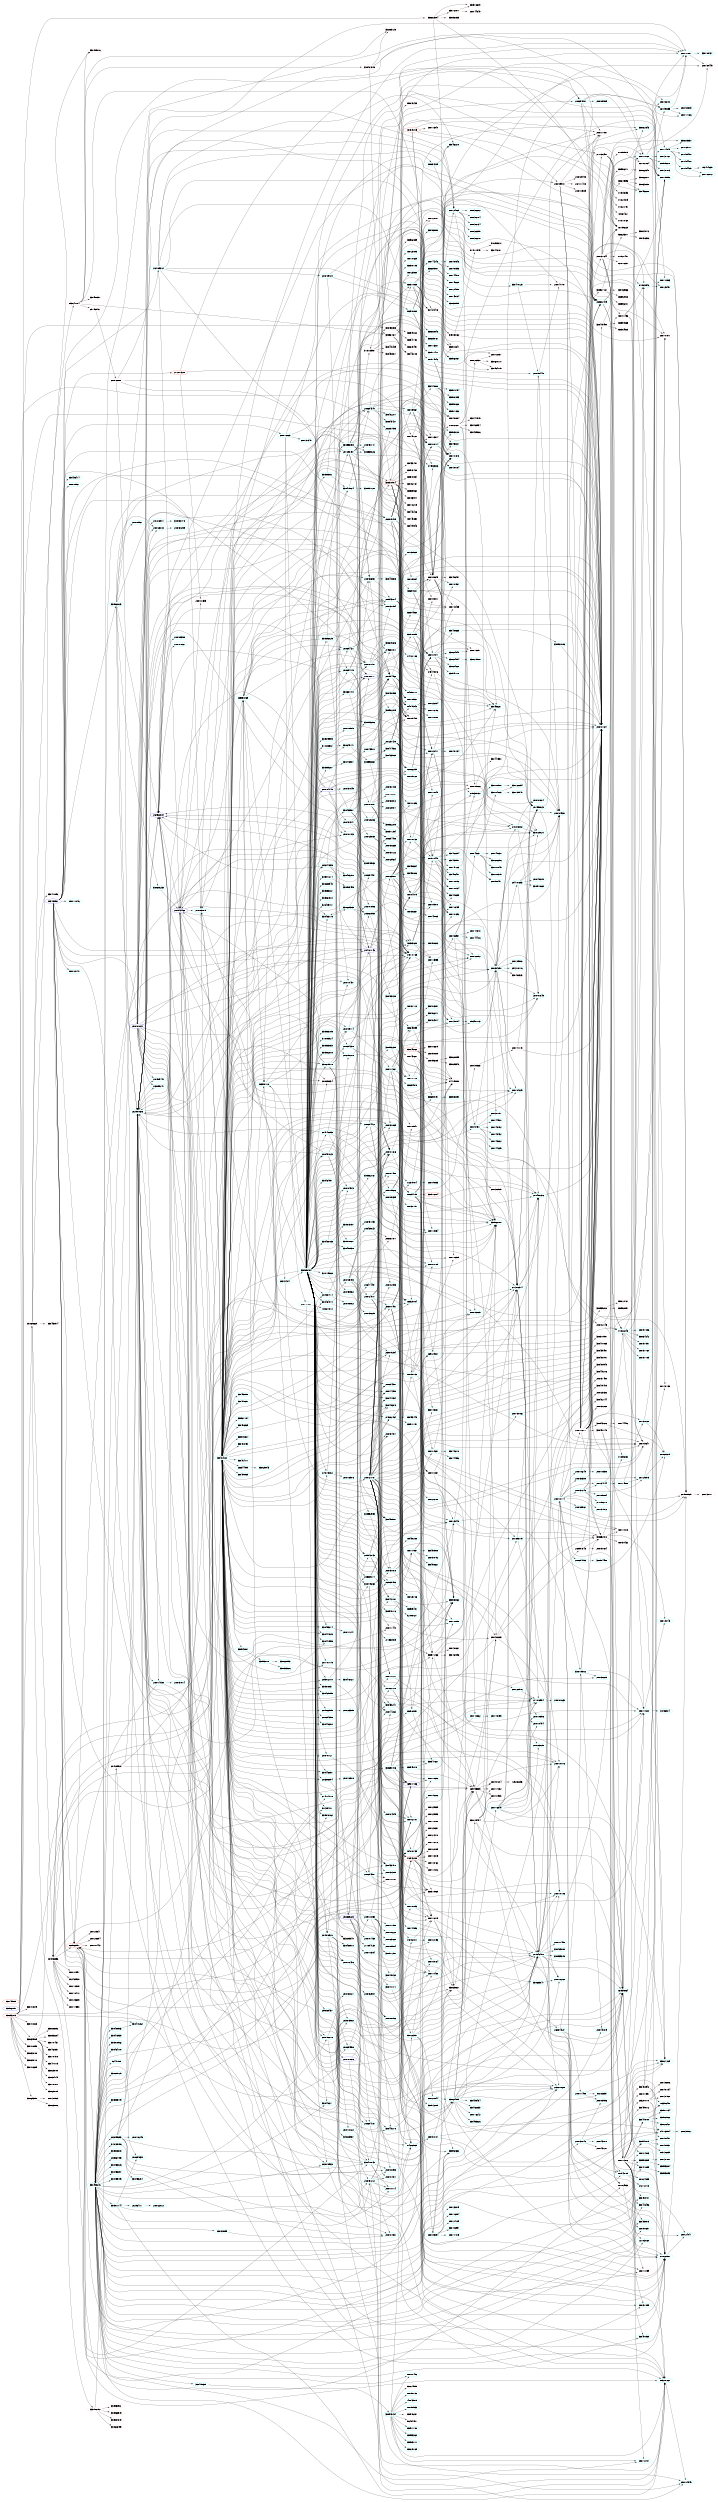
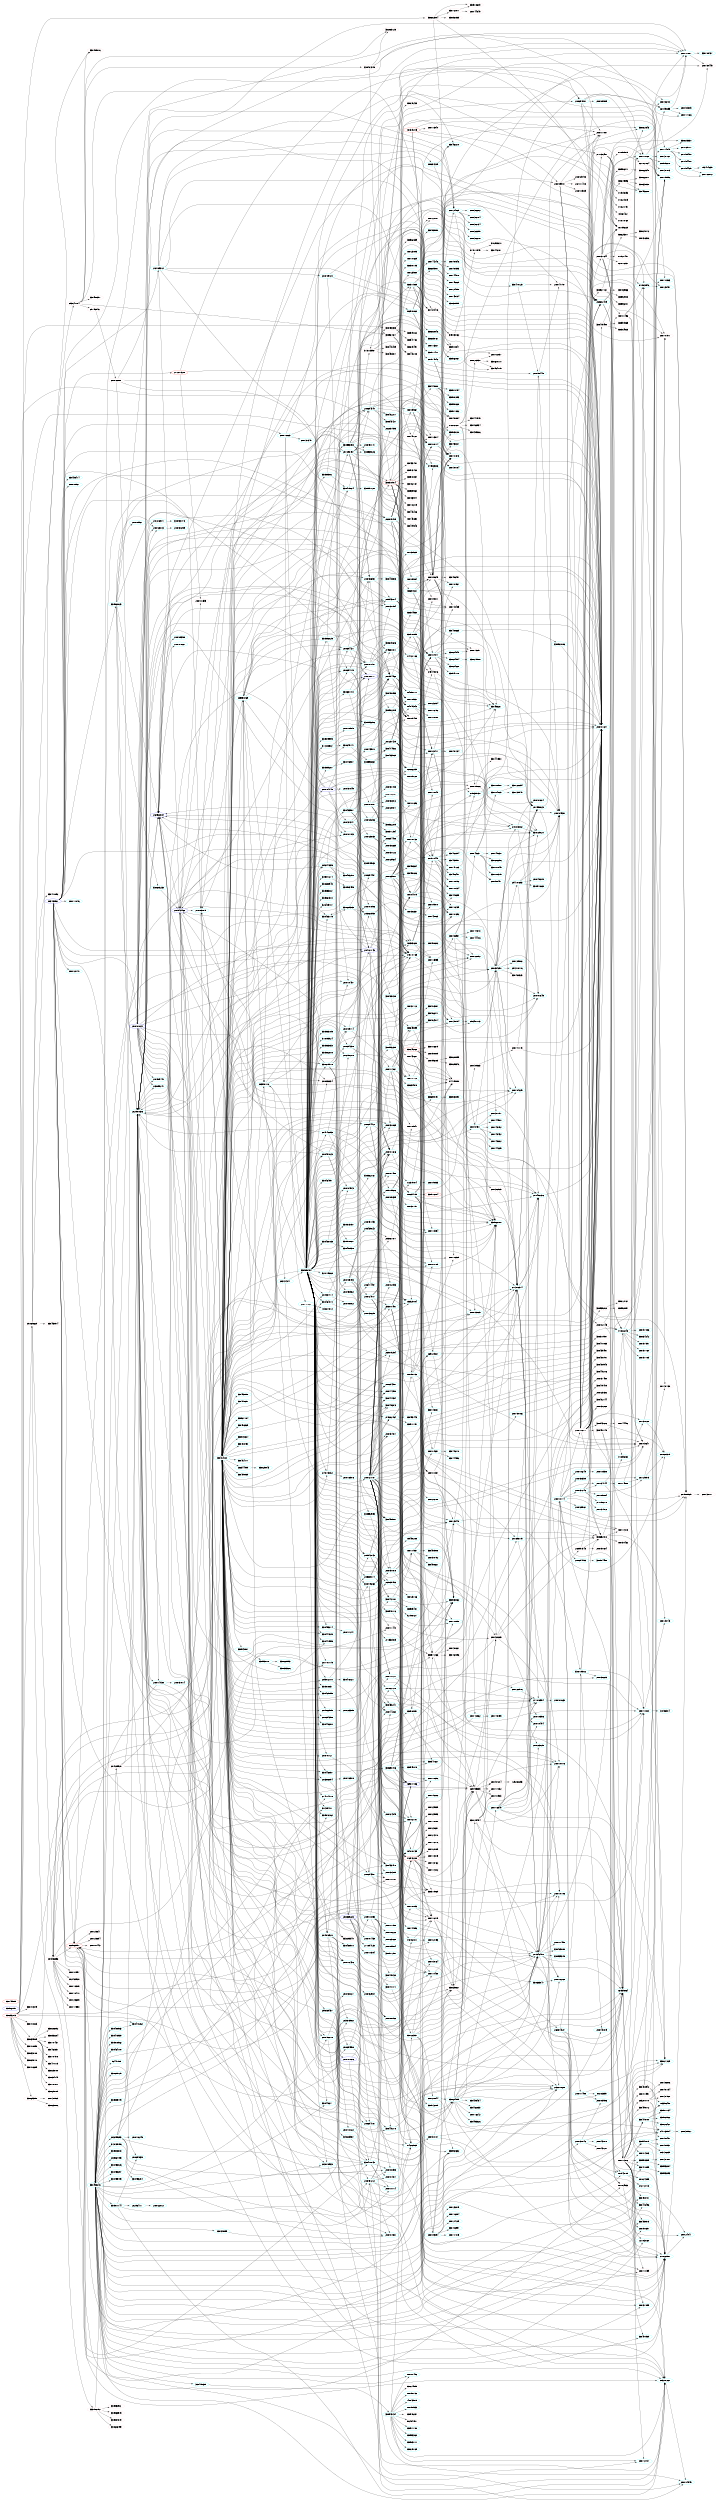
none -> (248, 835)
(383, 904) -> (383, 1007)
